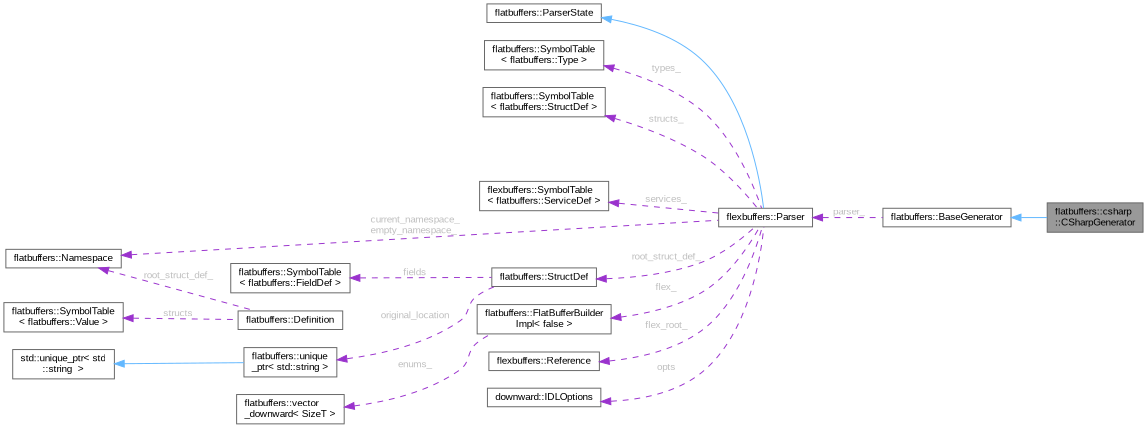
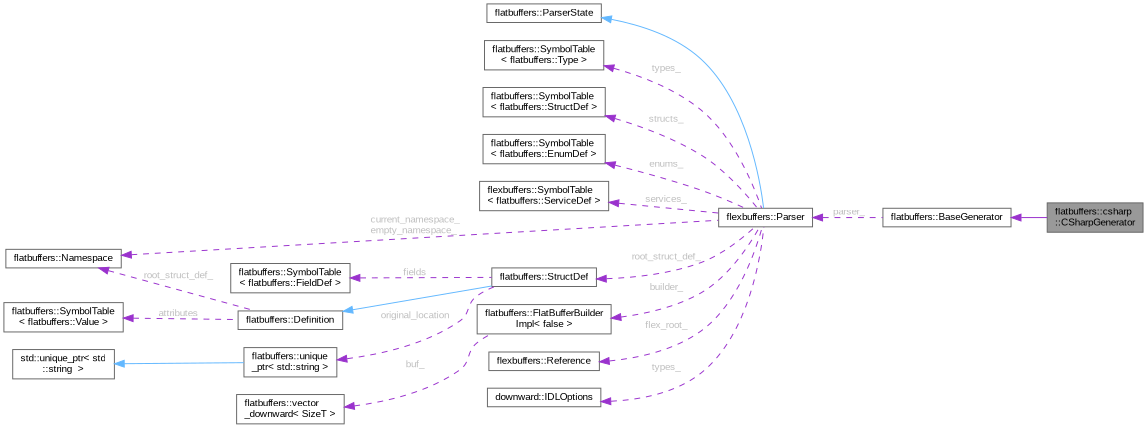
none -> (544, 149)
(1034, 218) -> (1034, 218)
(665, 287) -> (665, 287)
none -> (422, 298)
(177, 314) -> (177, 314)
(414, 365) -> (414, 365)
(665, 368) -> (665, 368)
